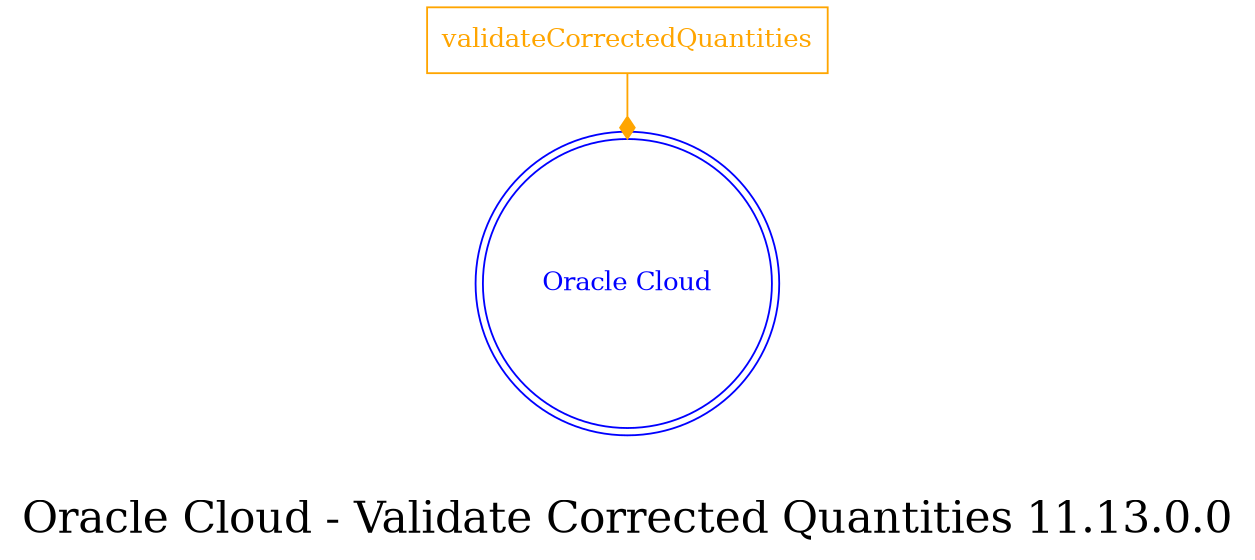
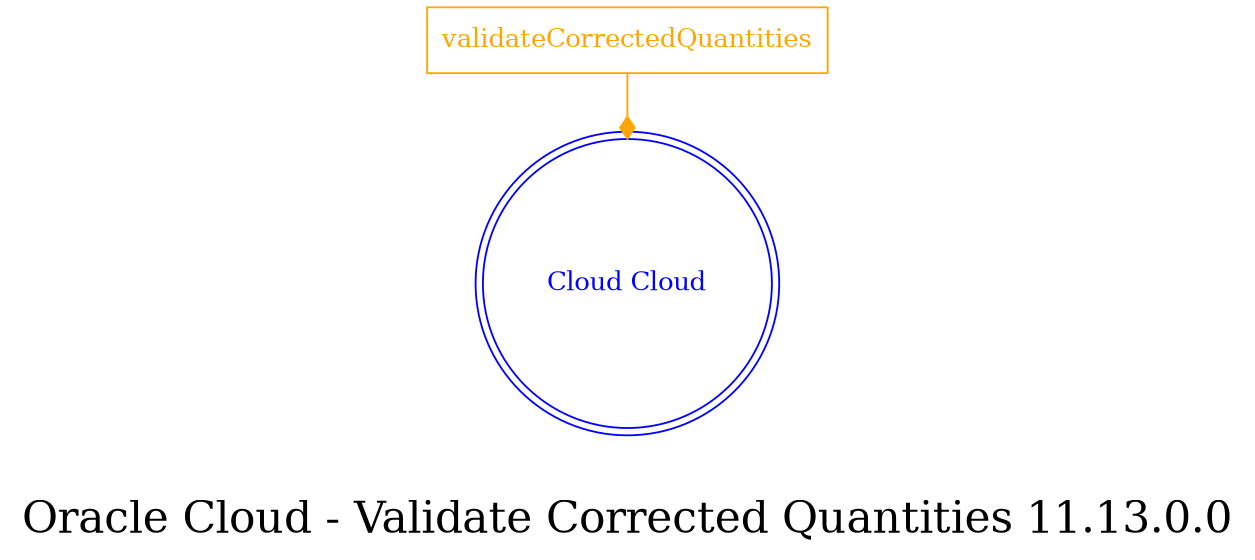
(627, 284) -> (627, 284)
